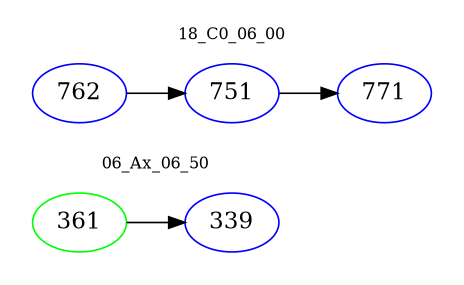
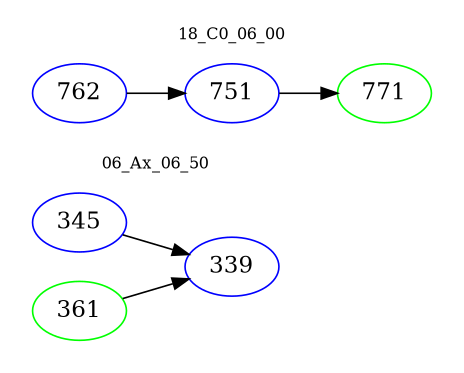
(384, 93) -> (384, 93)
none -> (80, 223)
